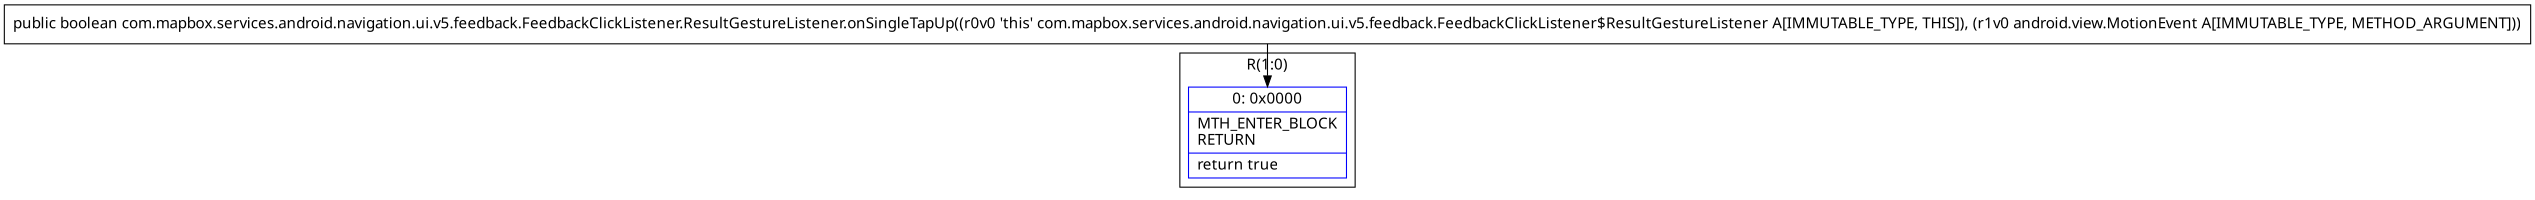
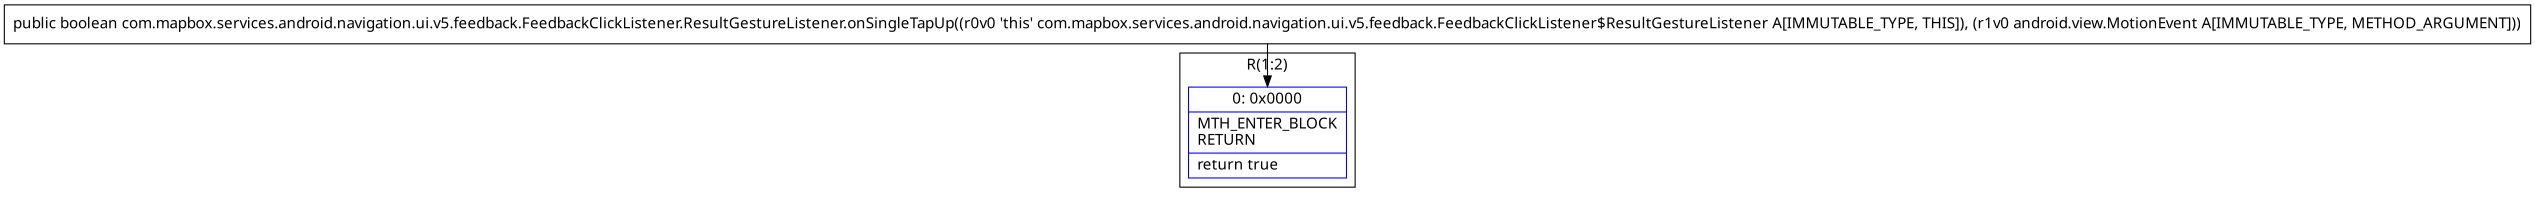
(1267, 65) -> (1267, 65)
